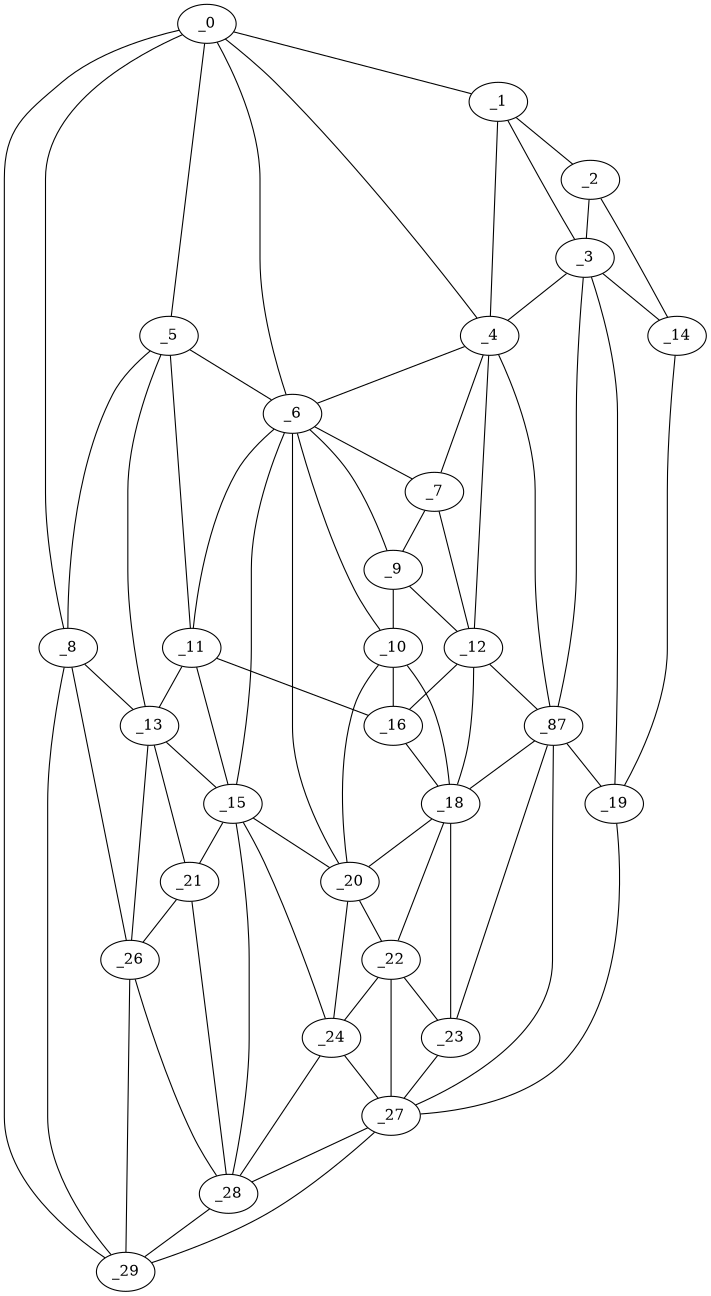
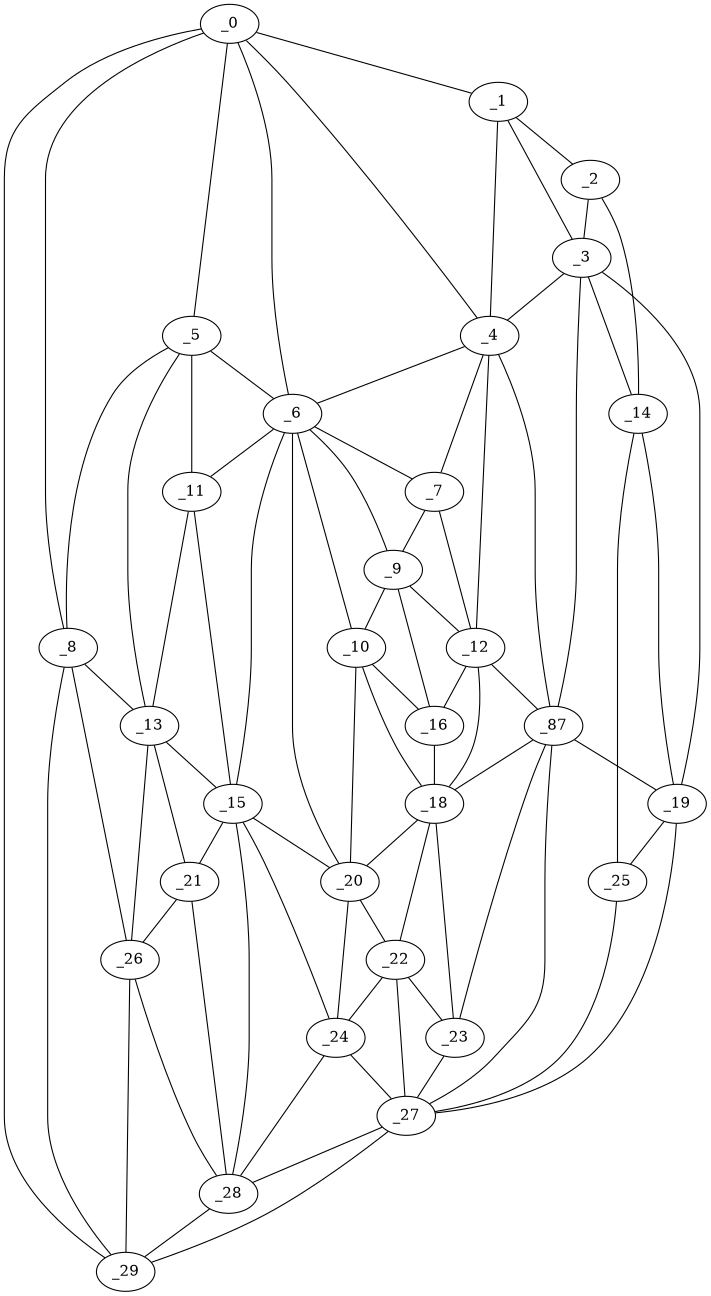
(285, 684) -> (414, 648)
none -> (618, 882)
